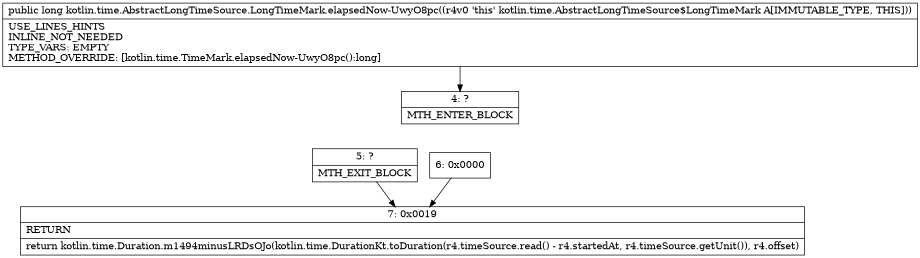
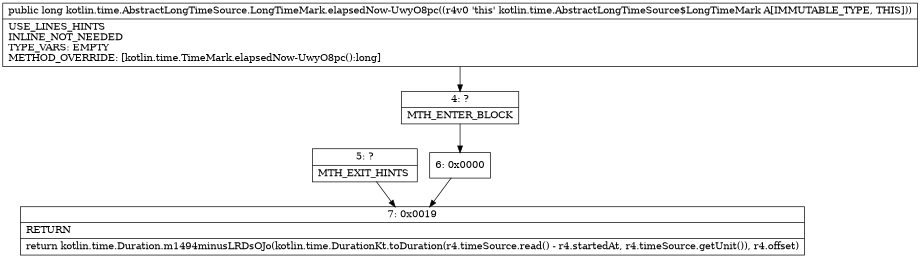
none -> (460, 135)
(365, 173) -> (363, 173)
